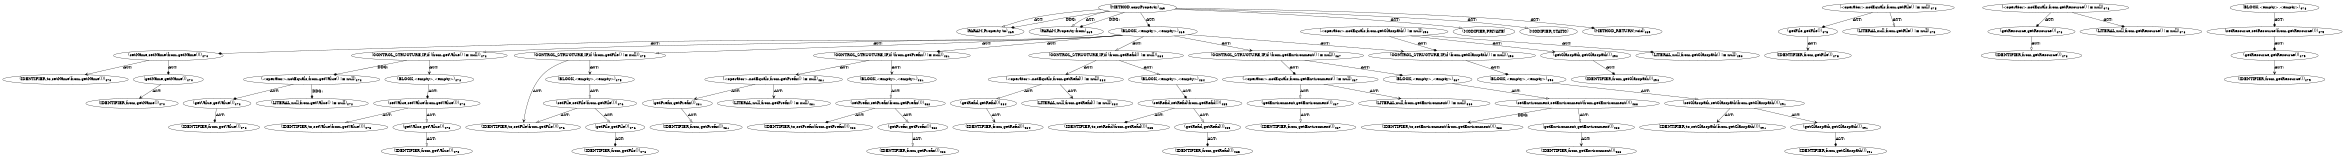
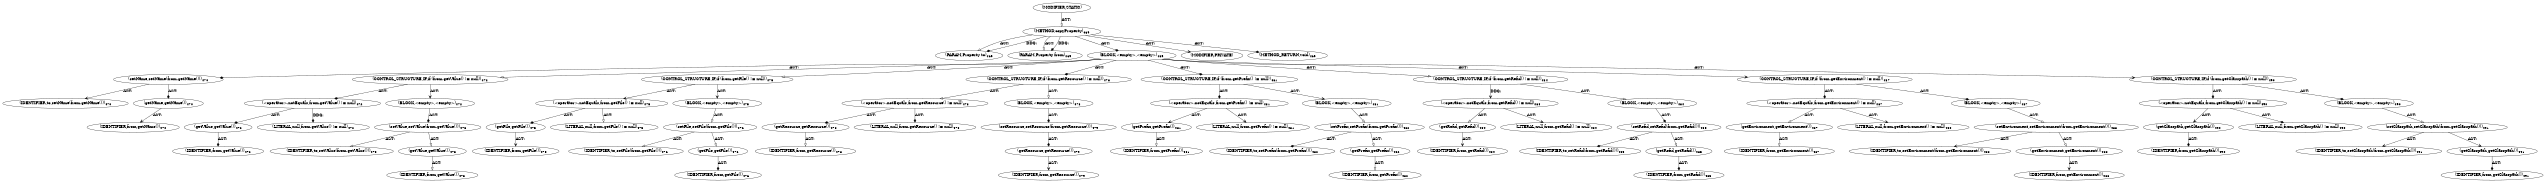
(1351, 15) -> (1062, 18)
(1317, 16) -> (1137, 44)
(1411, 43) -> (2213, 90)
(834, 67) -> (1219, 90)
(384, 68) -> (384, 91)
(1089, 68) -> (1496, 91)
none -> (1049, 79)
(537, 82) -> (661, 91)
(1524, 115) -> (2006, 139)
